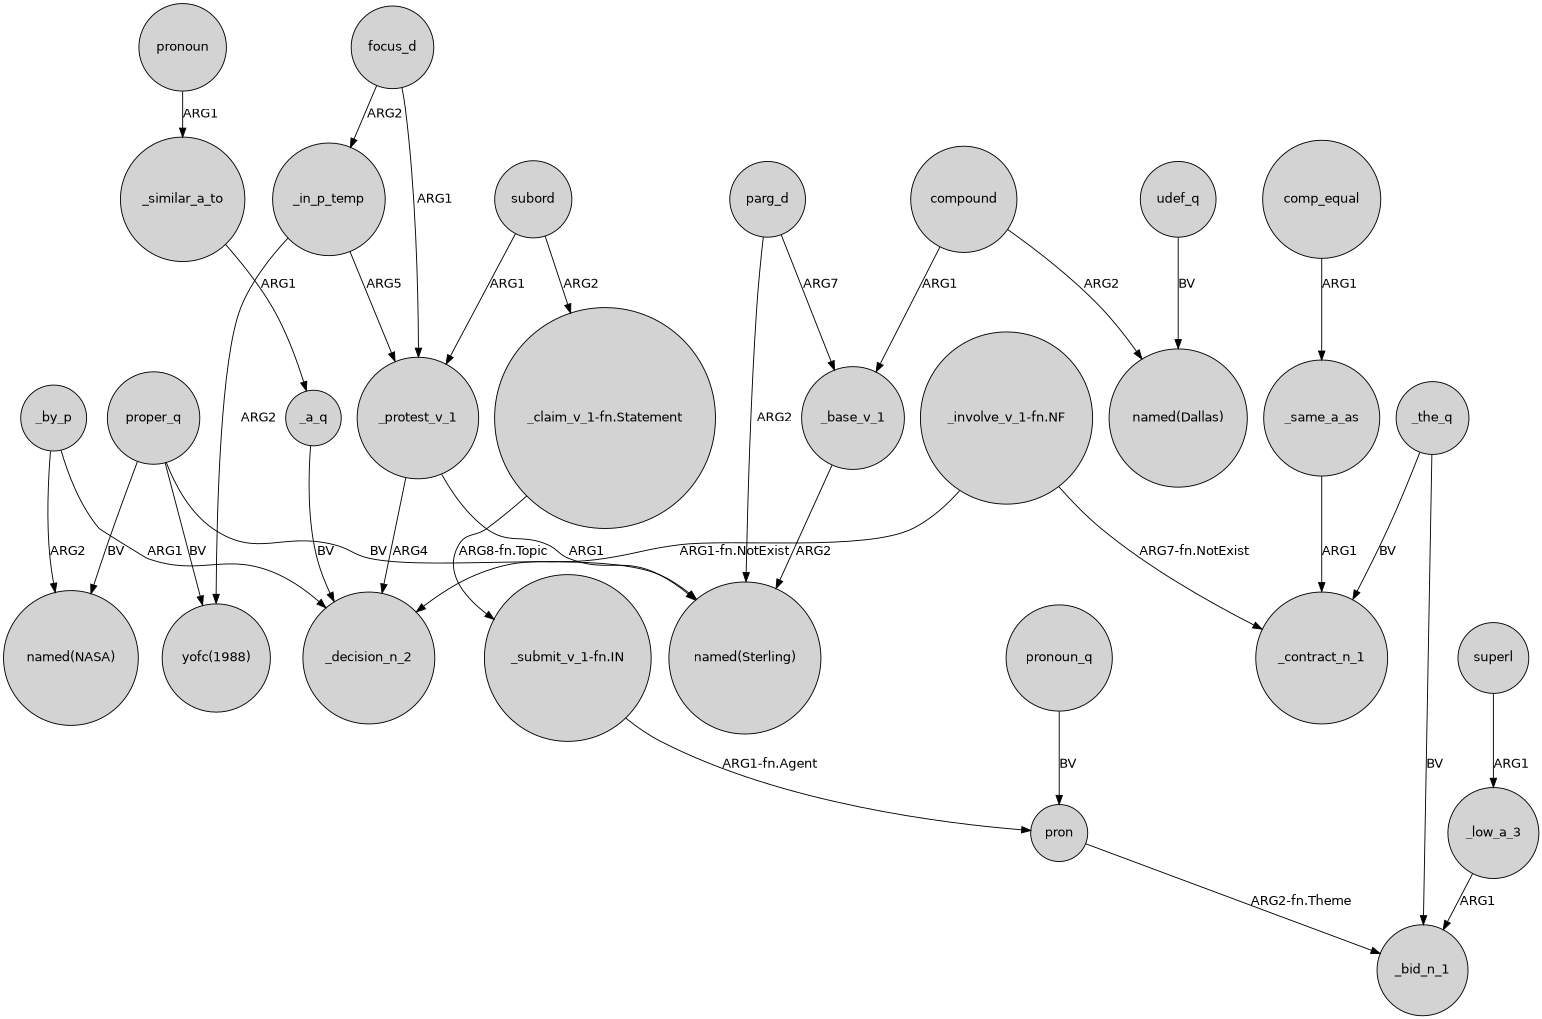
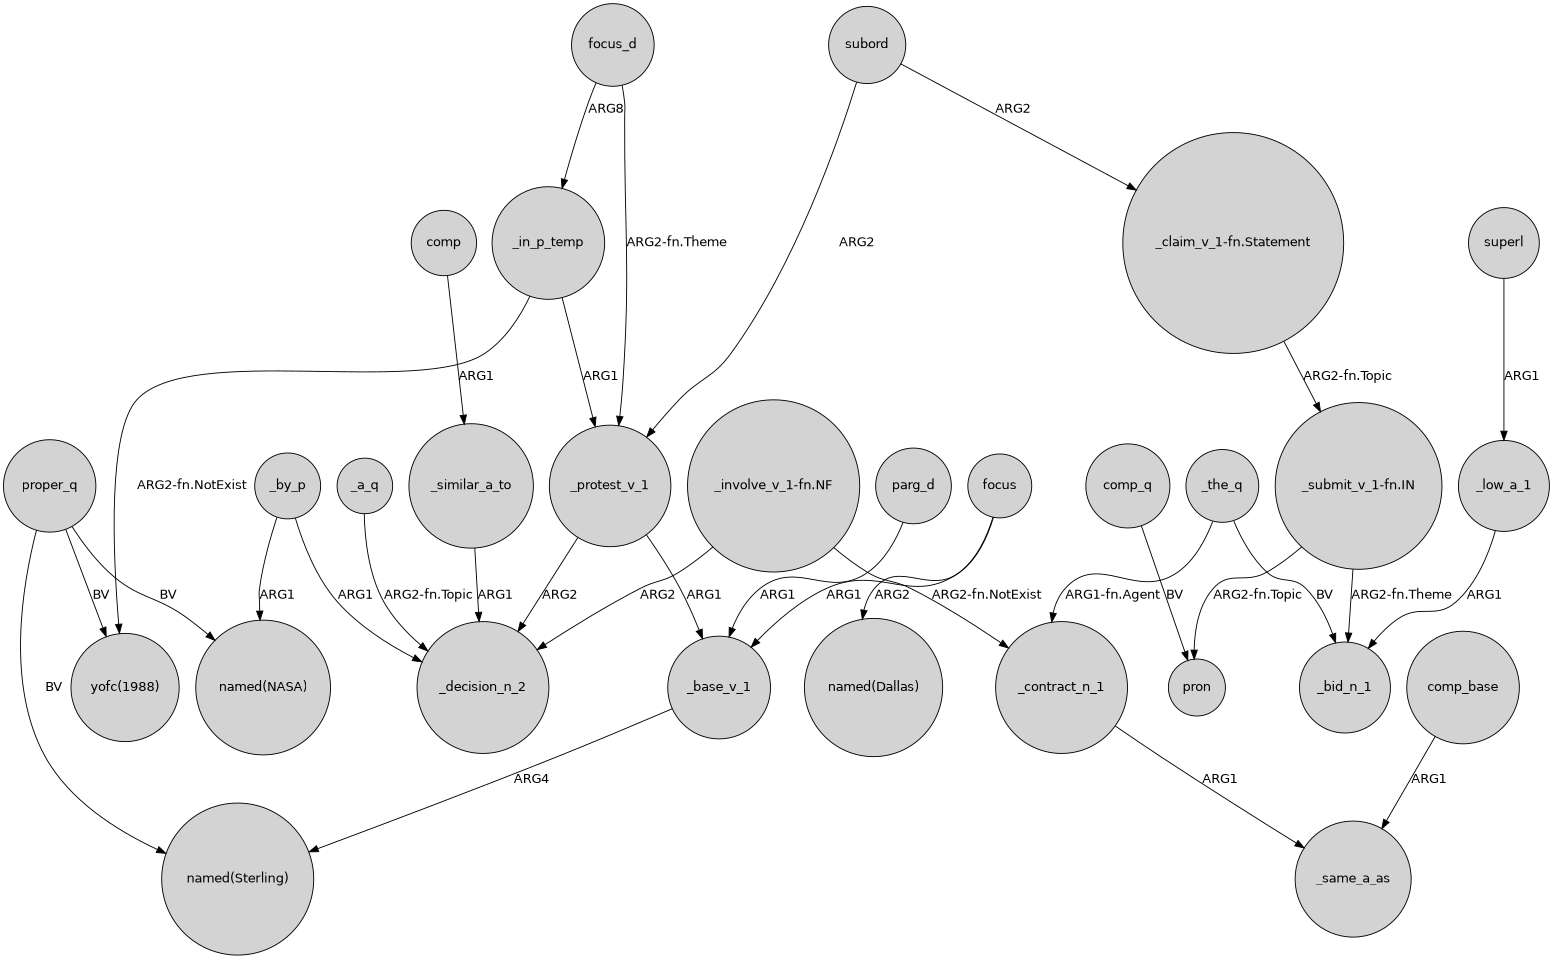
(183, 47) -> (444, 243)
(385, 114) -> (606, 109)
(435, 199) -> (677, 243)
(964, 199) -> (1000, 486)
(1178, 199) -> none
(1322, 199) -> (1463, 687)
(384, 284) -> (601, 377)
(508, 284) -> (857, 243)
(821, 284) -> (778, 595)
(273, 308) -> (477, 580)
(751, 404) -> none
(259, 418) -> (192, 486)
(1322, 529) -> (1205, 786)
(555, 549) -> (676, 581)
(68, 552) -> (278, 595)
(326, 552) -> (428, 595)
(411, 552) -> (560, 595)
(503, 552) -> (1348, 377)
(734, 552) -> (658, 595)
(814, 552) -> (532, 780)
(1194, 552) -> (987, 595)
(1388, 552) -> (1113, 595)
(1059, 658) -> (1128, 486)
(770, 764) -> (1258, 595)
(1493, 833) -> (1504, 486)
(1229, 897) -> (1351, 601)
